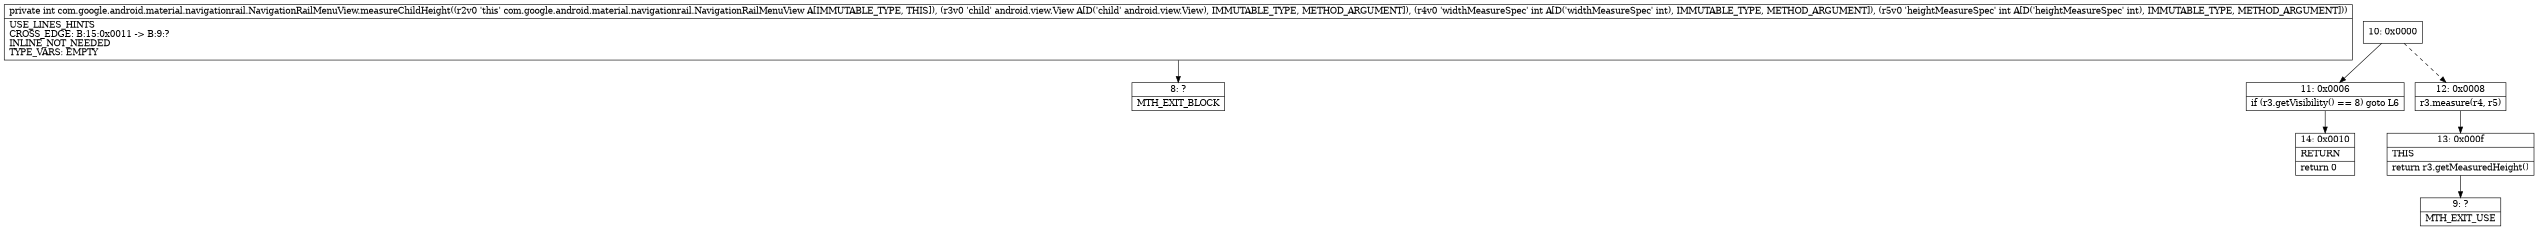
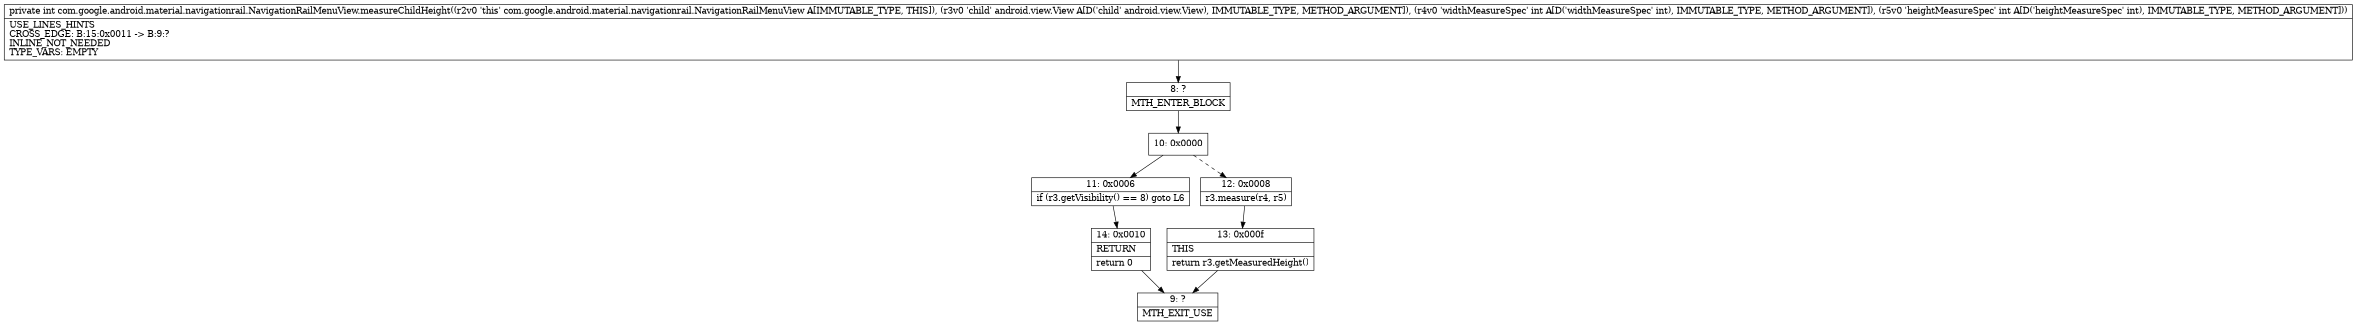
(1178, 103) -> (1178, 103)
none -> (1178, 119)
none -> (1151, 279)
